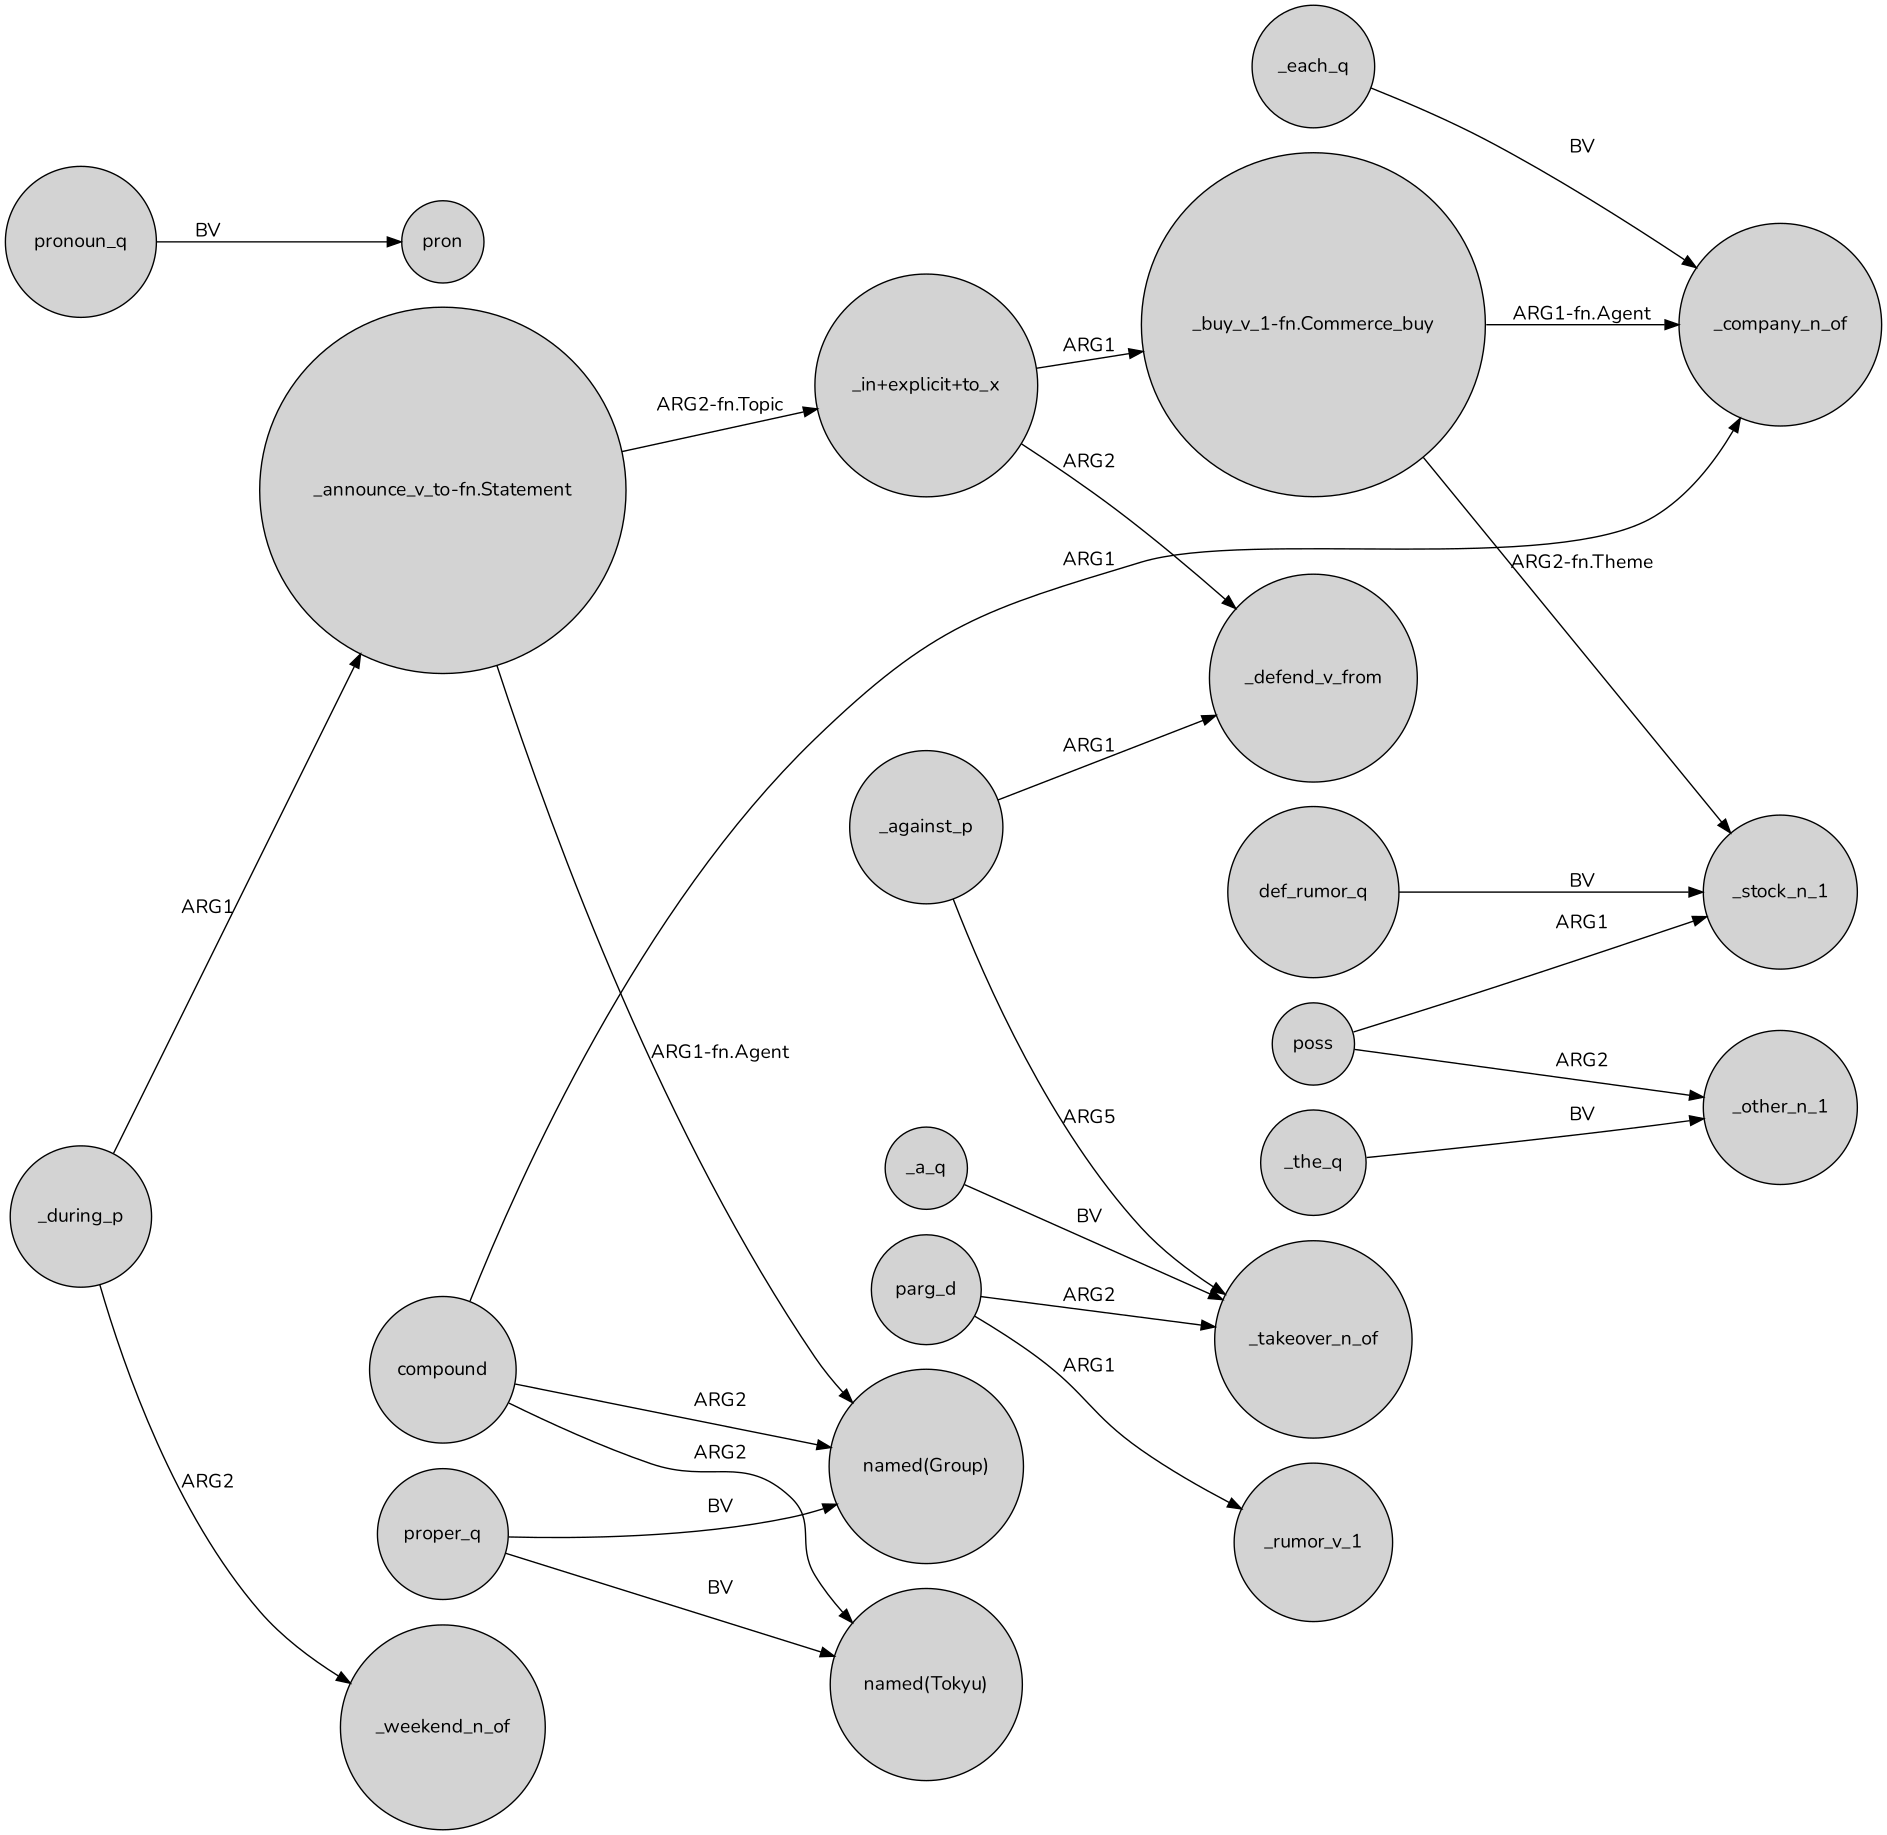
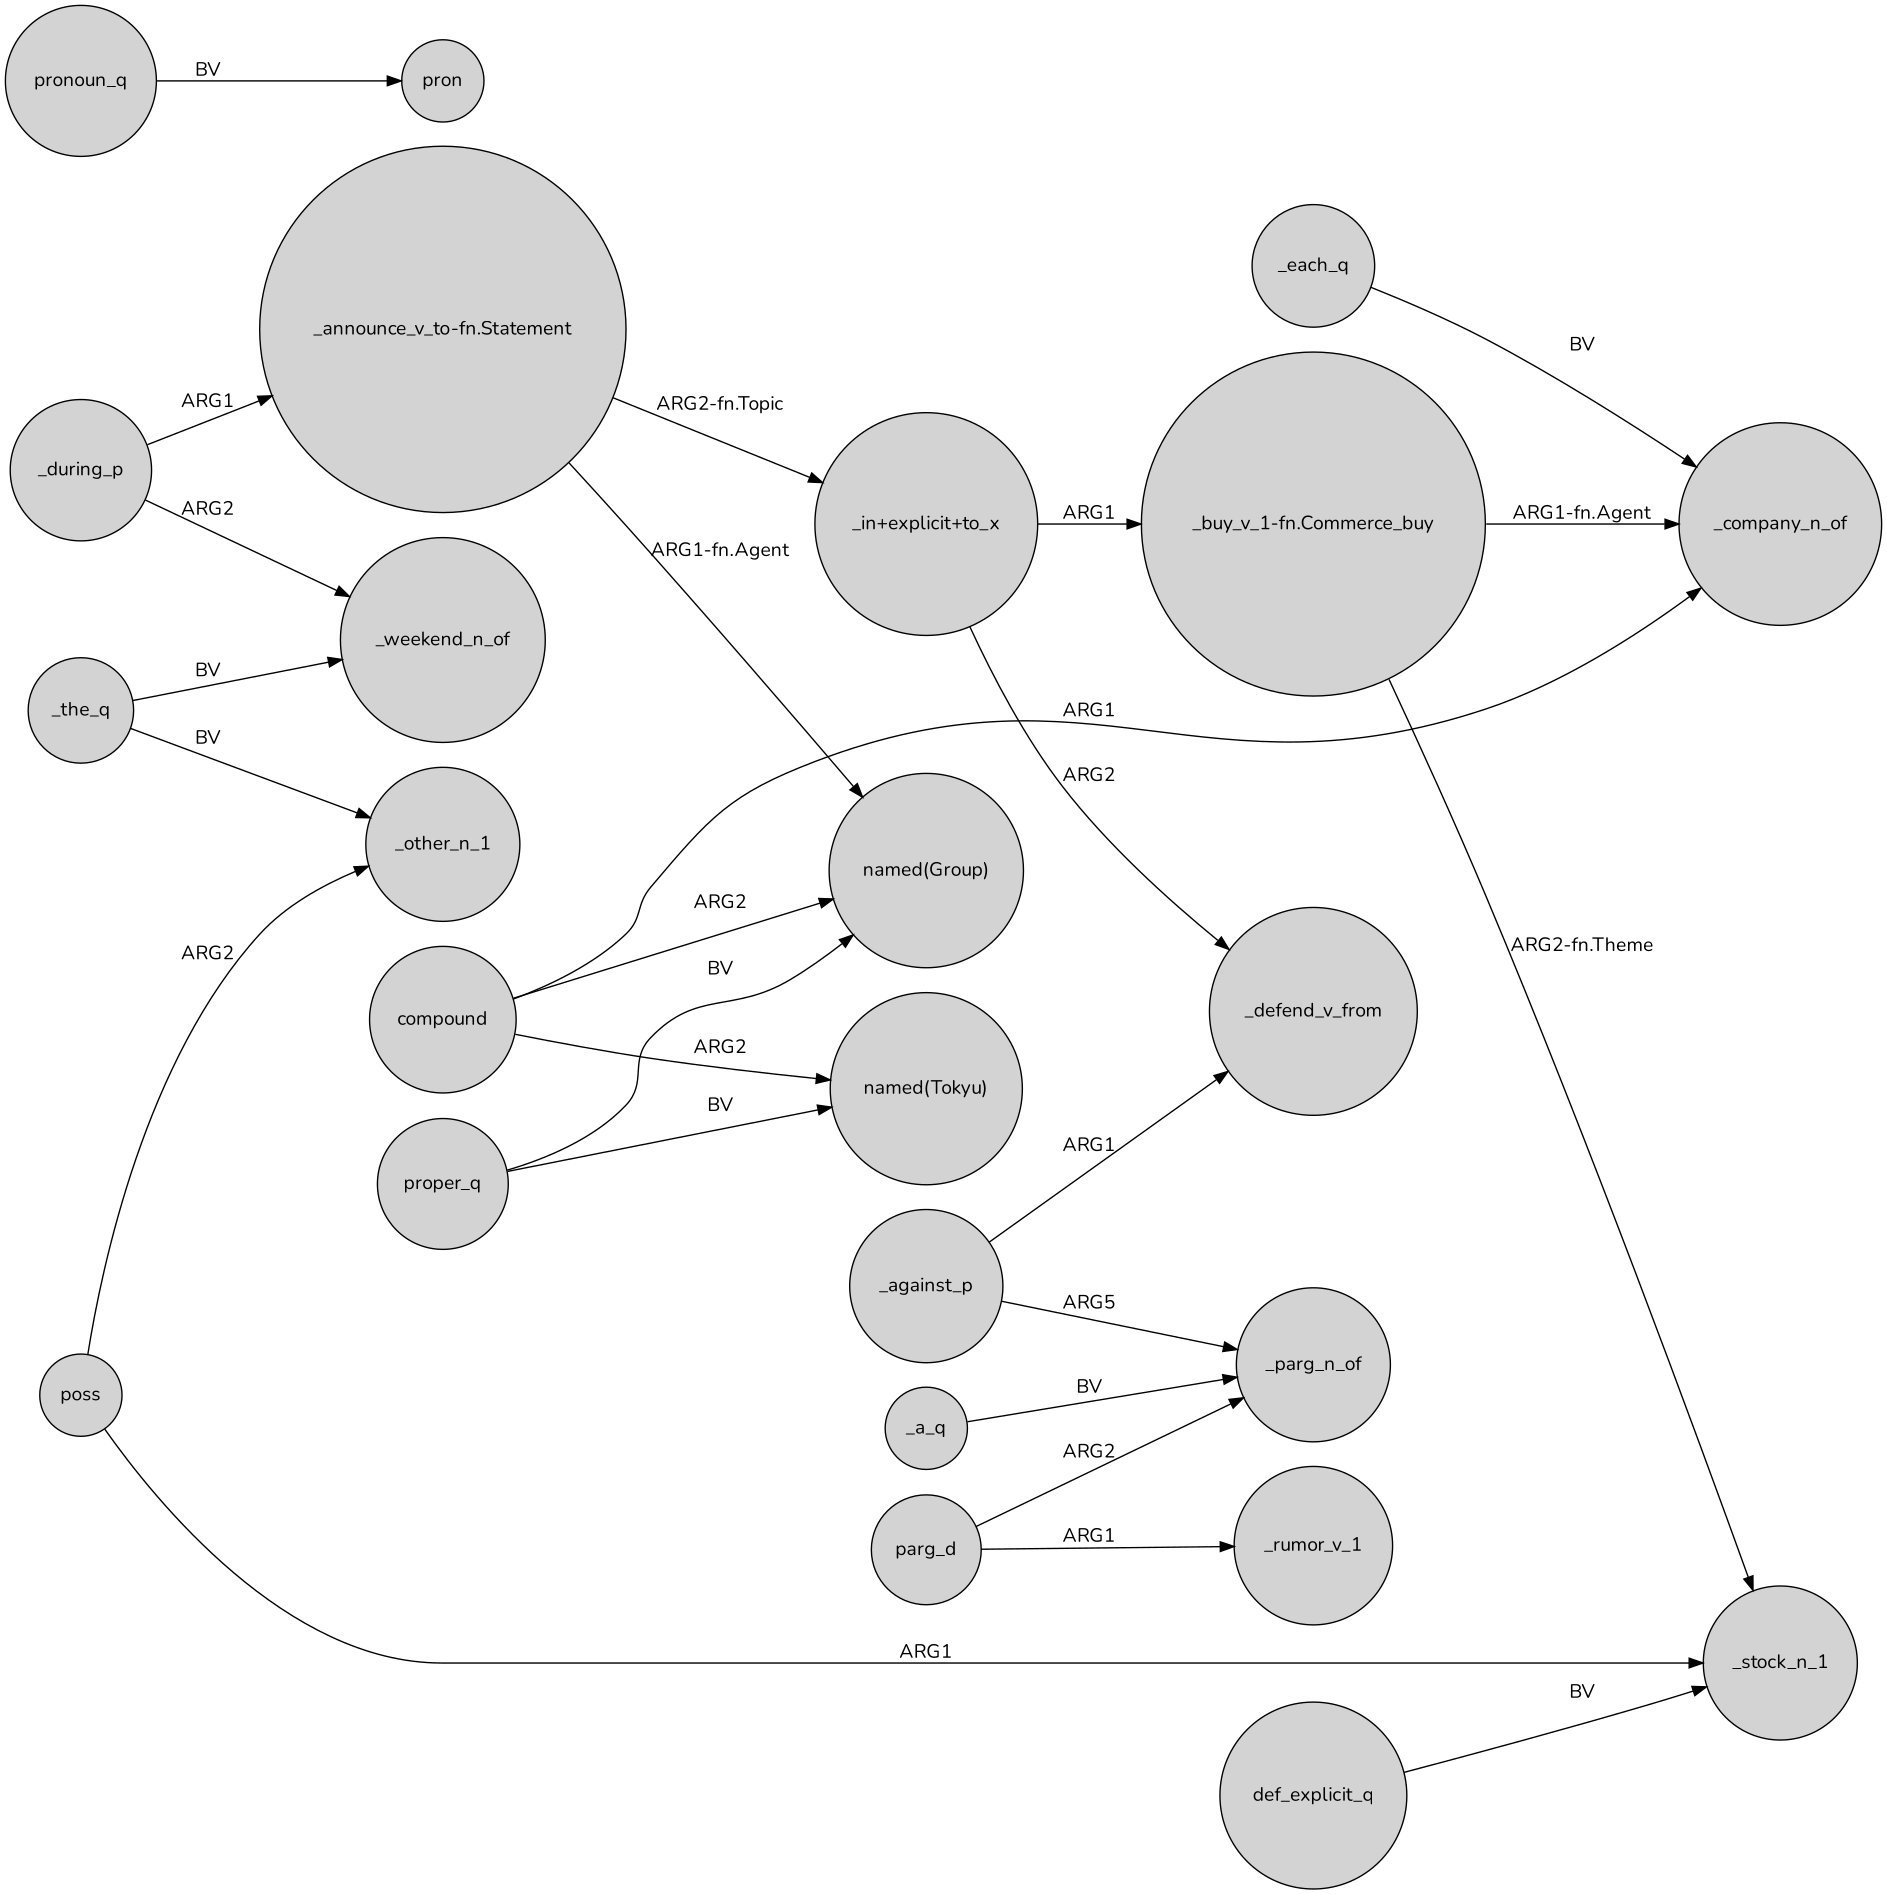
none -> (231, 681)
(1313, 892) -> (1313, 1796)
(1313, 1339) -> (1313, 1365)
